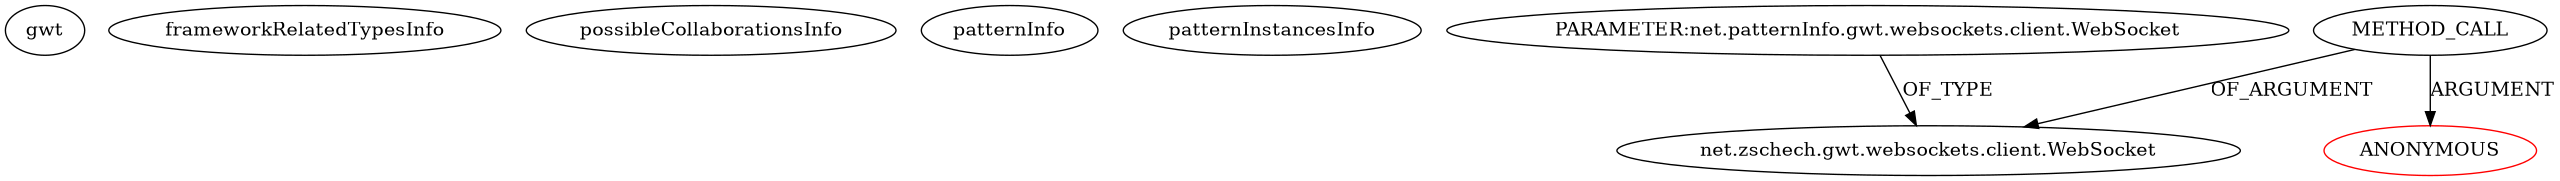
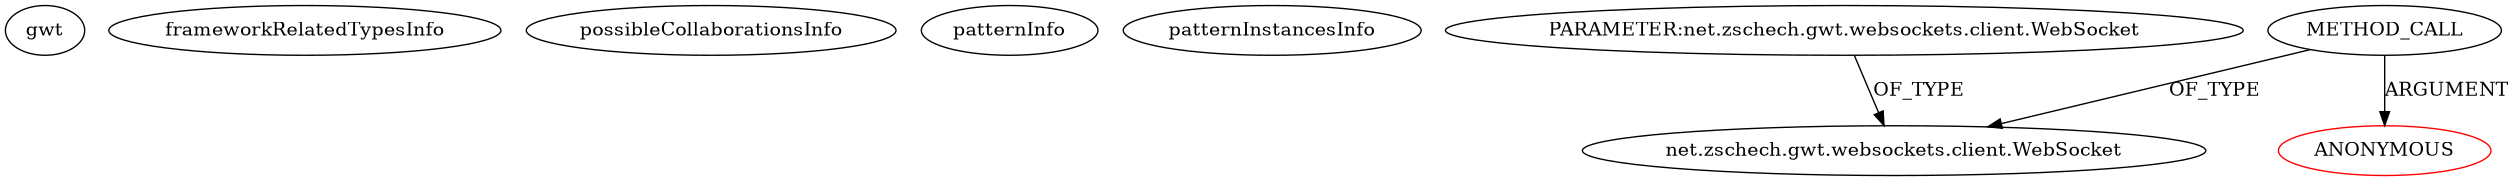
(1868, 30) -> (1844, 30)
(2292, 91) -> (2215, 91)
